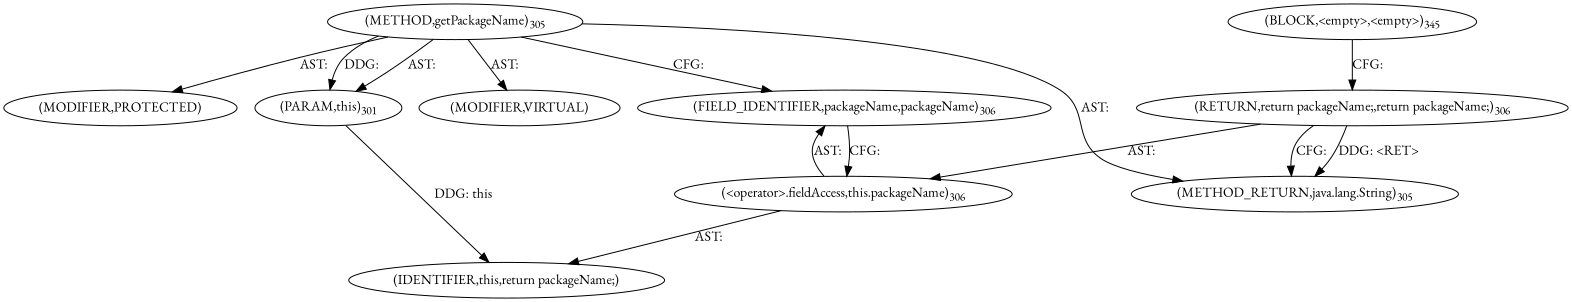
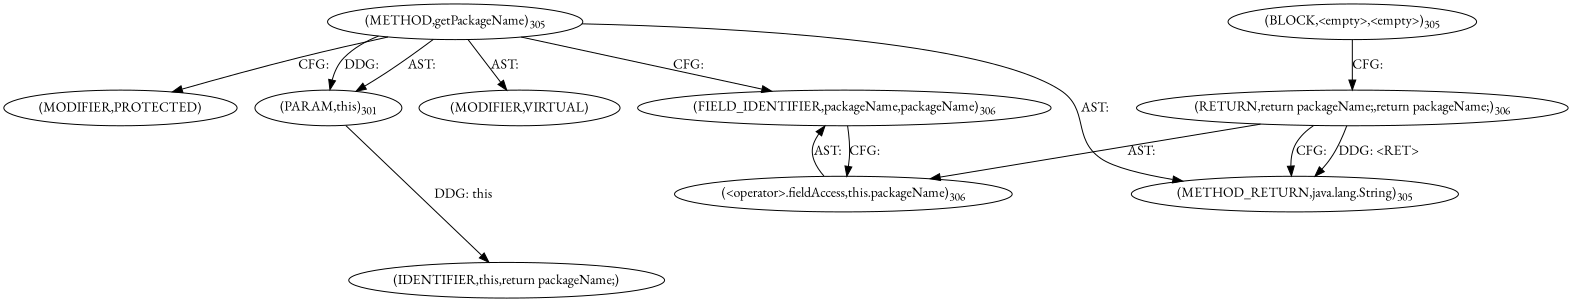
(1432, 20) -> (1432, 20)
(316, 65) -> (316, 65)
(680, 236) -> none
